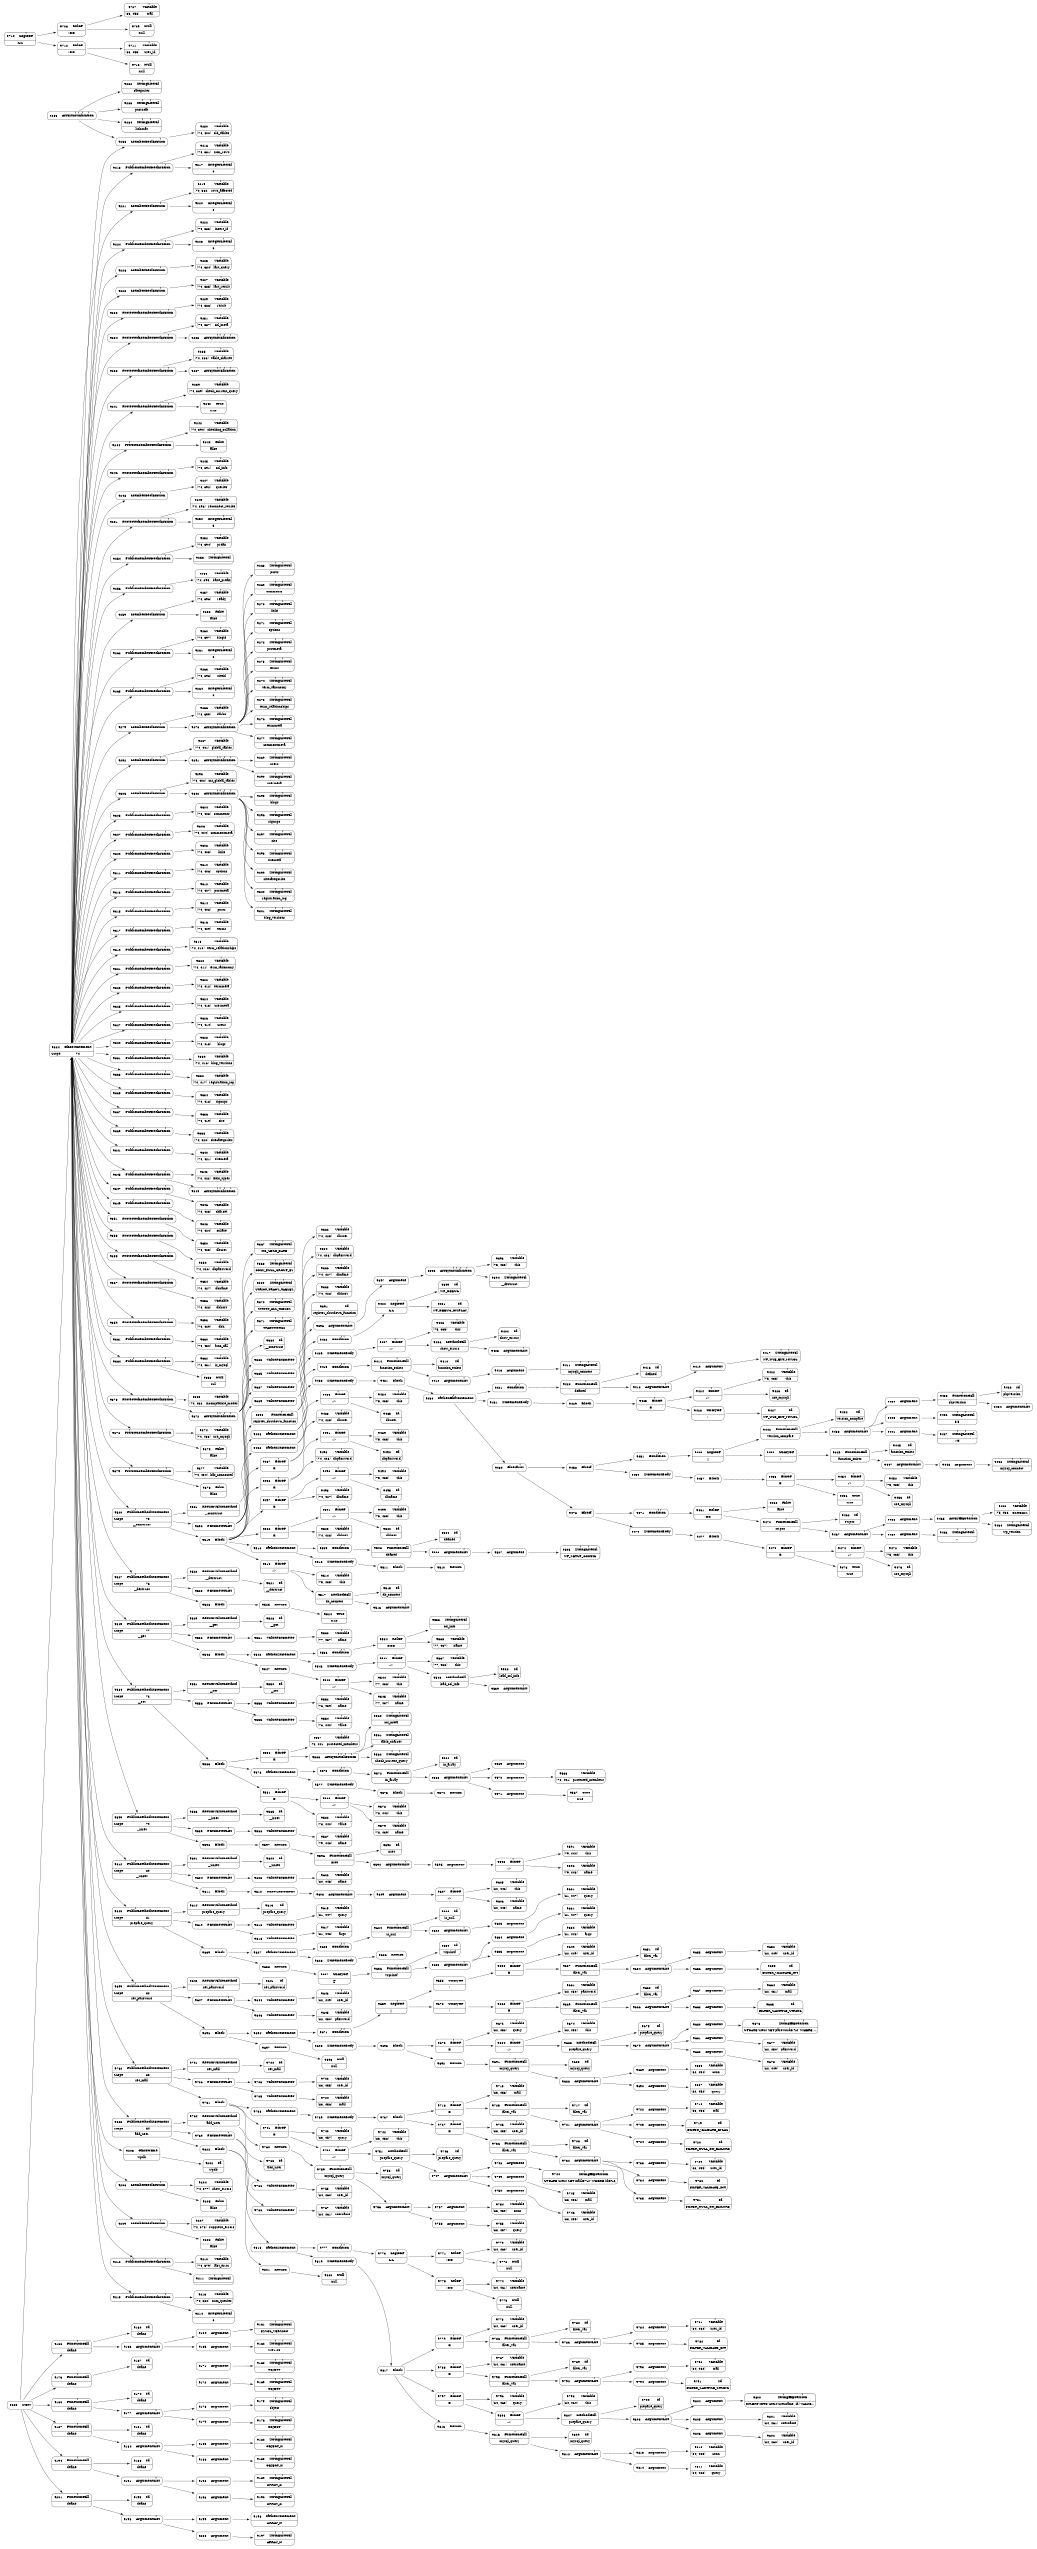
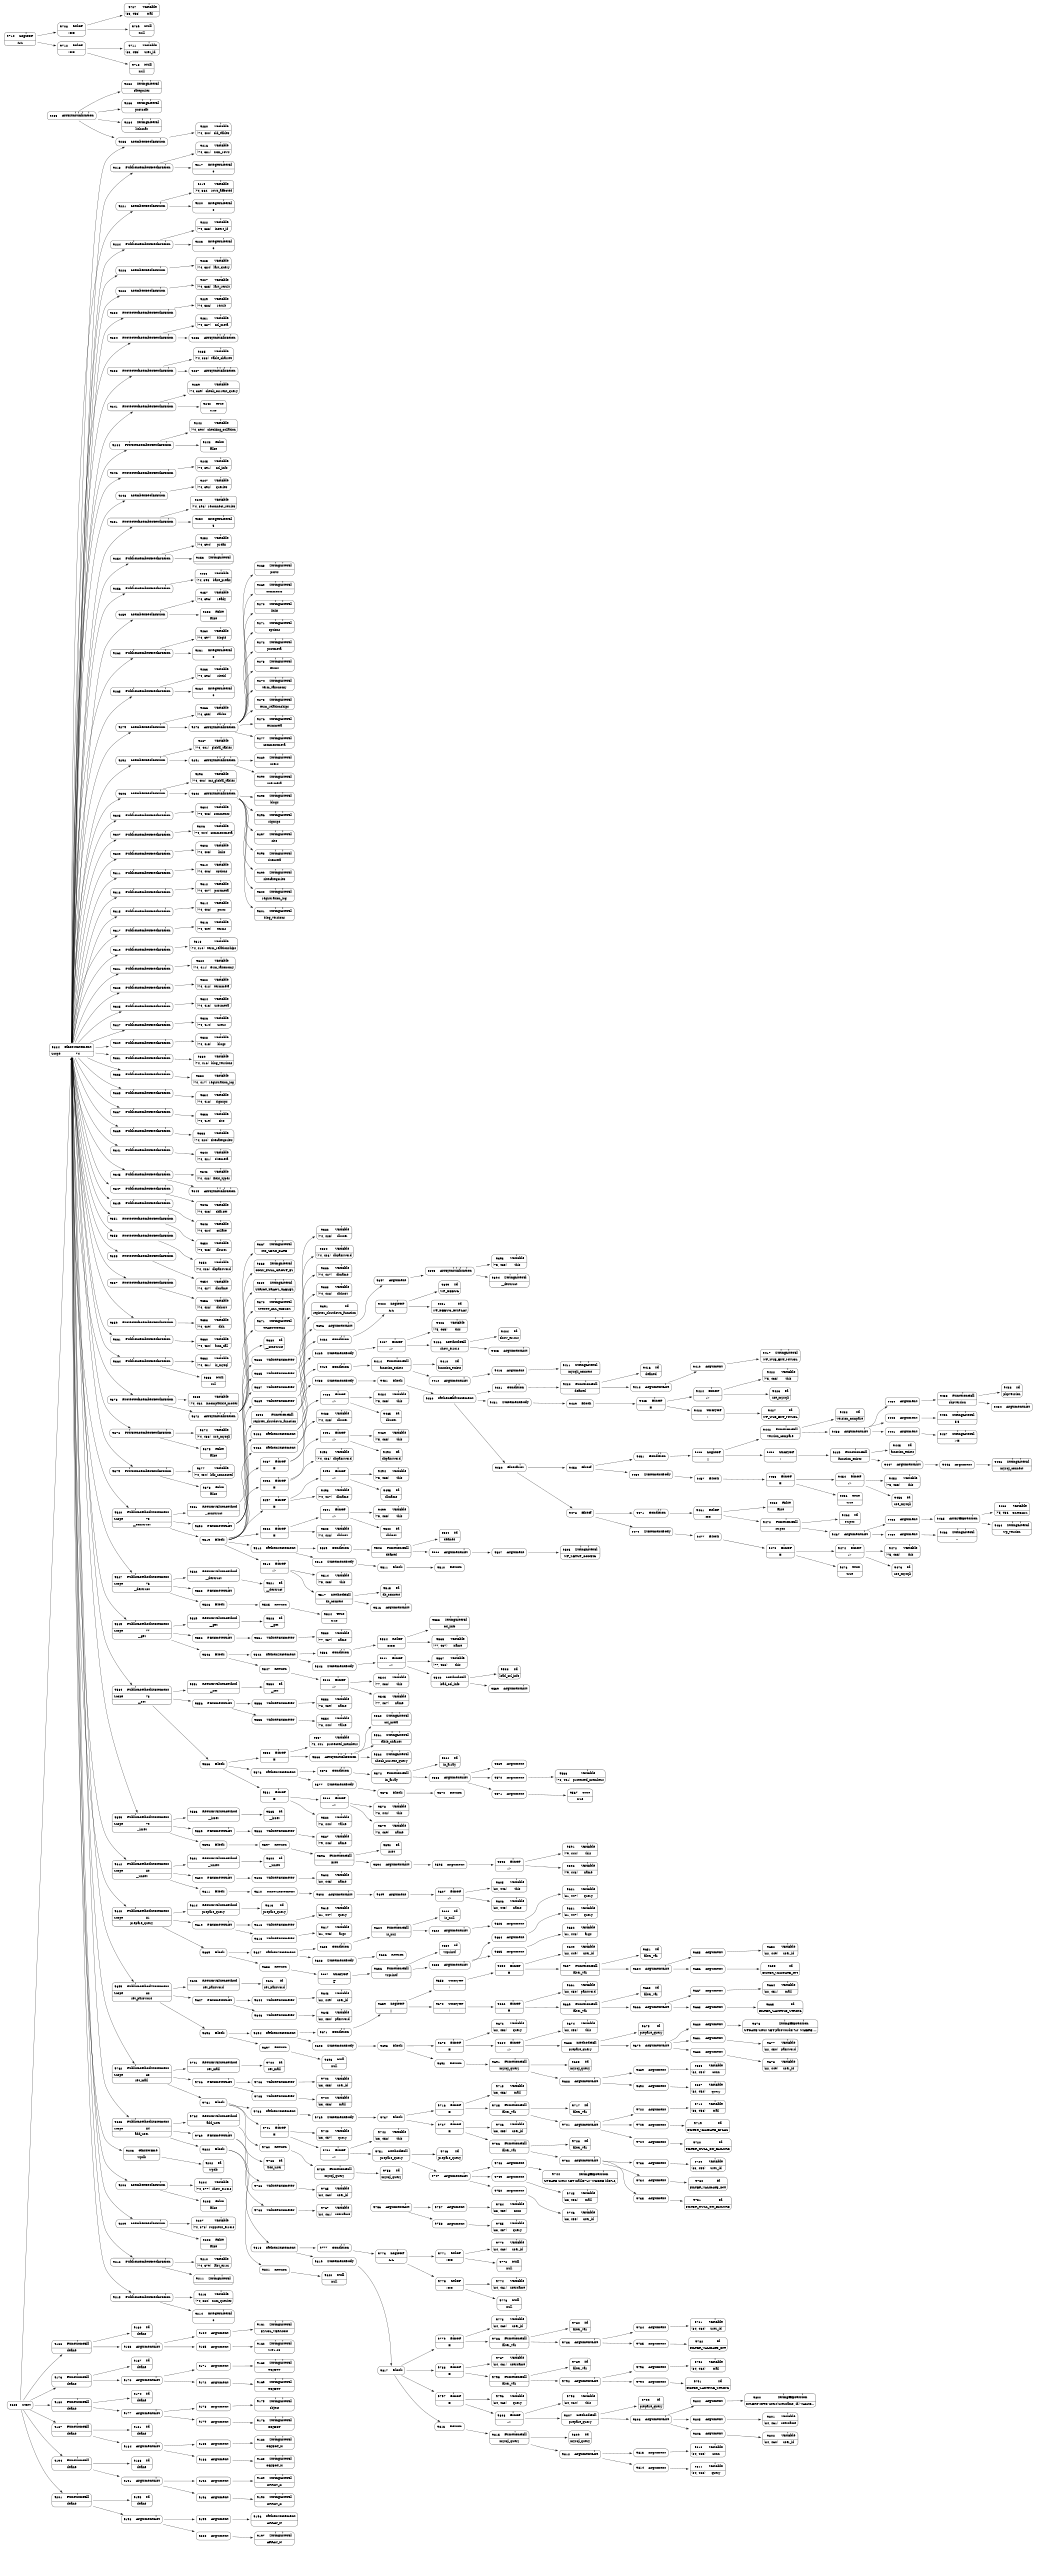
(371, 2189) -> none
none -> (142, 2380)
